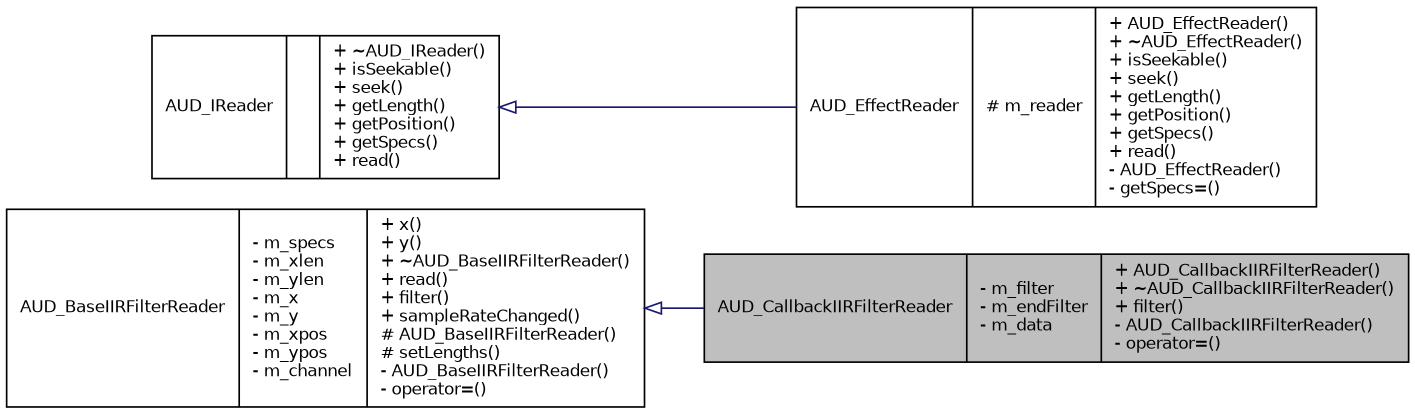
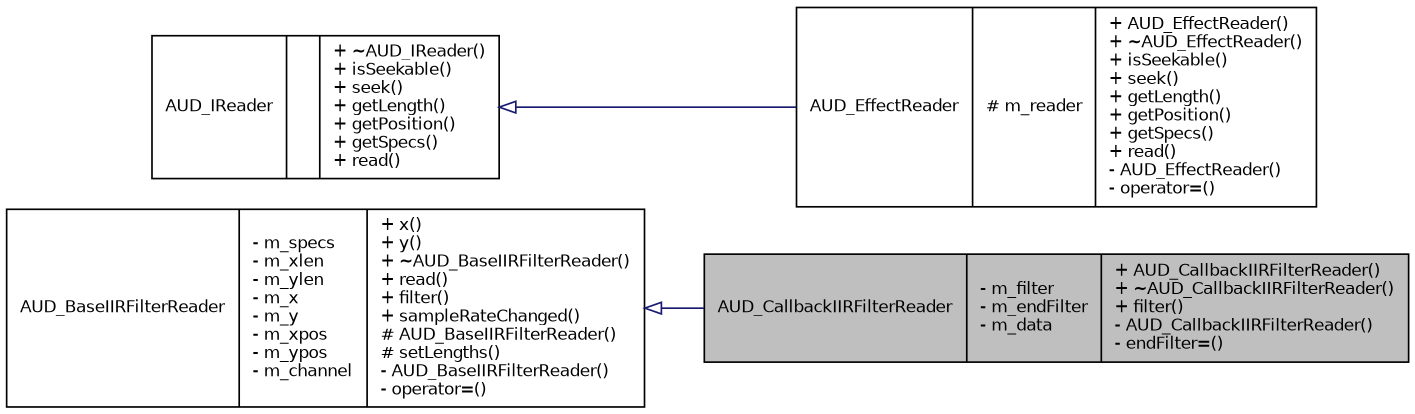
(1164, 189) -> (1162, 189)
(1168, 344) -> (1169, 344)
